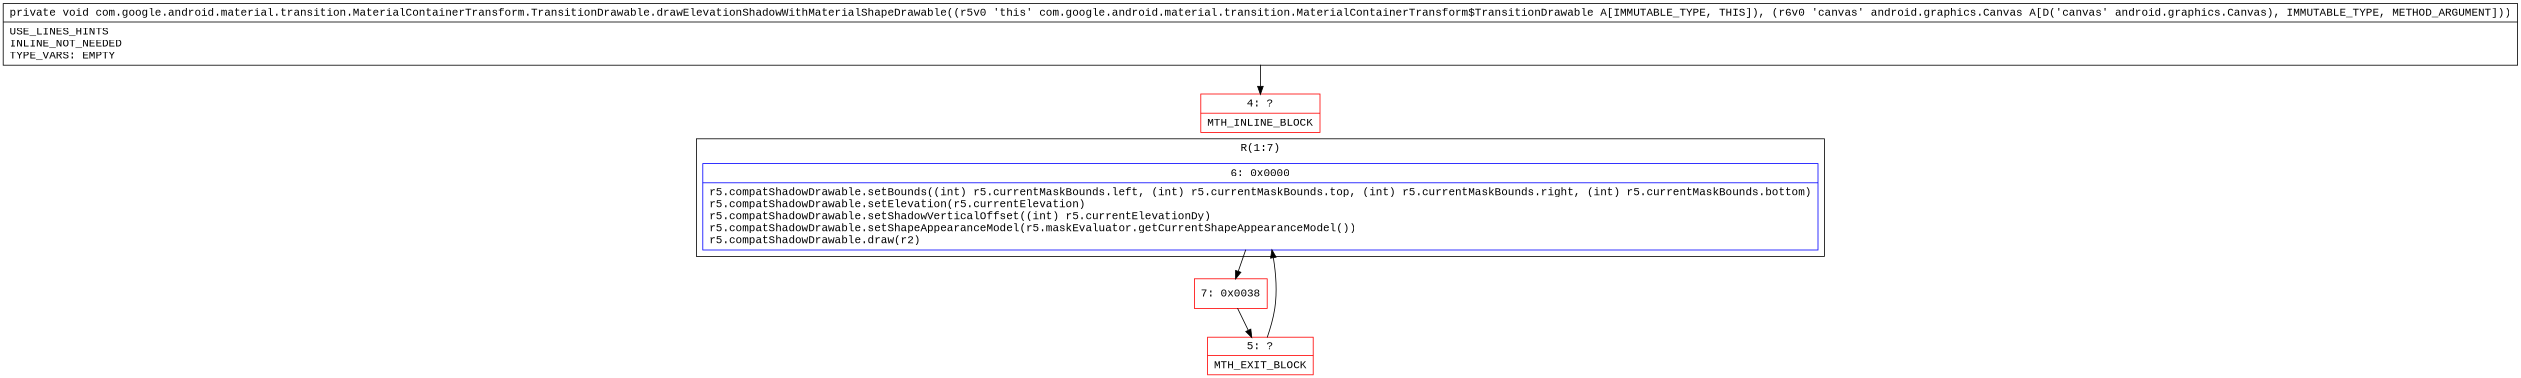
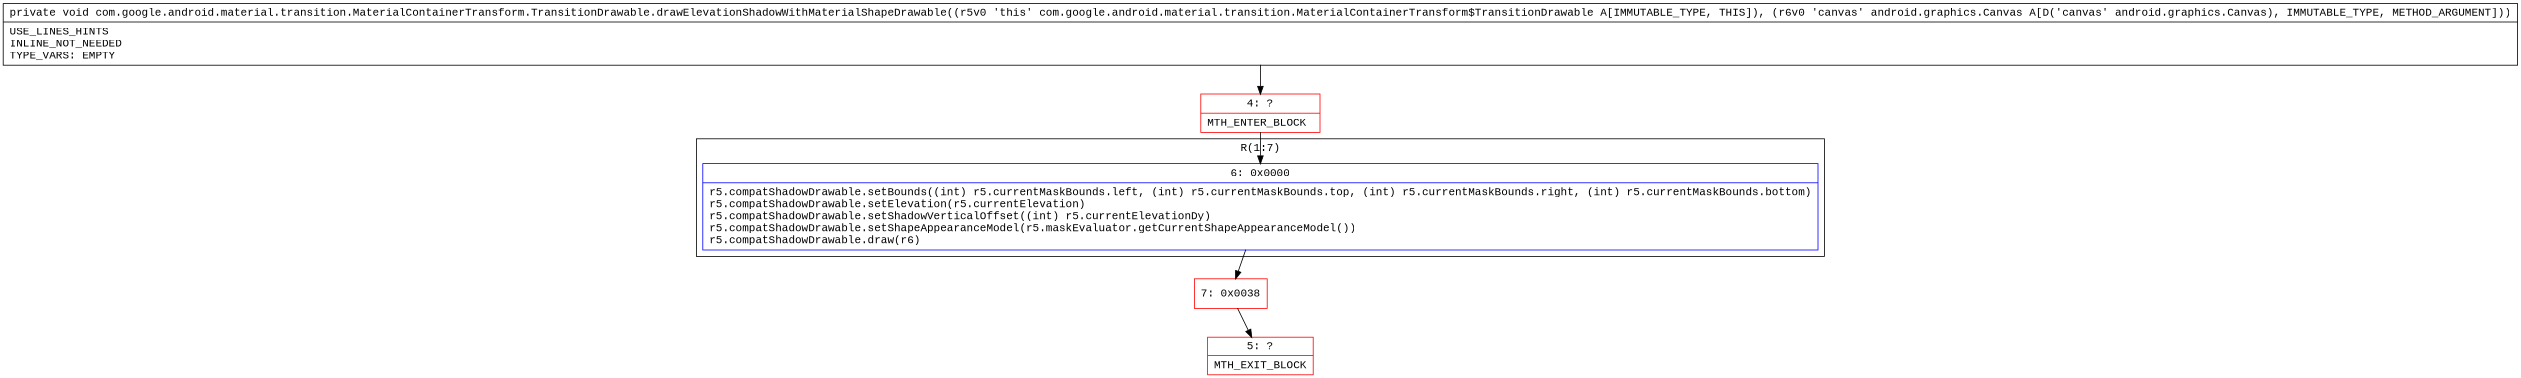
(1260, 122) -> (1257, 122)
(815, 240) -> (815, 240)
(1276, 298) -> (1260, 144)
